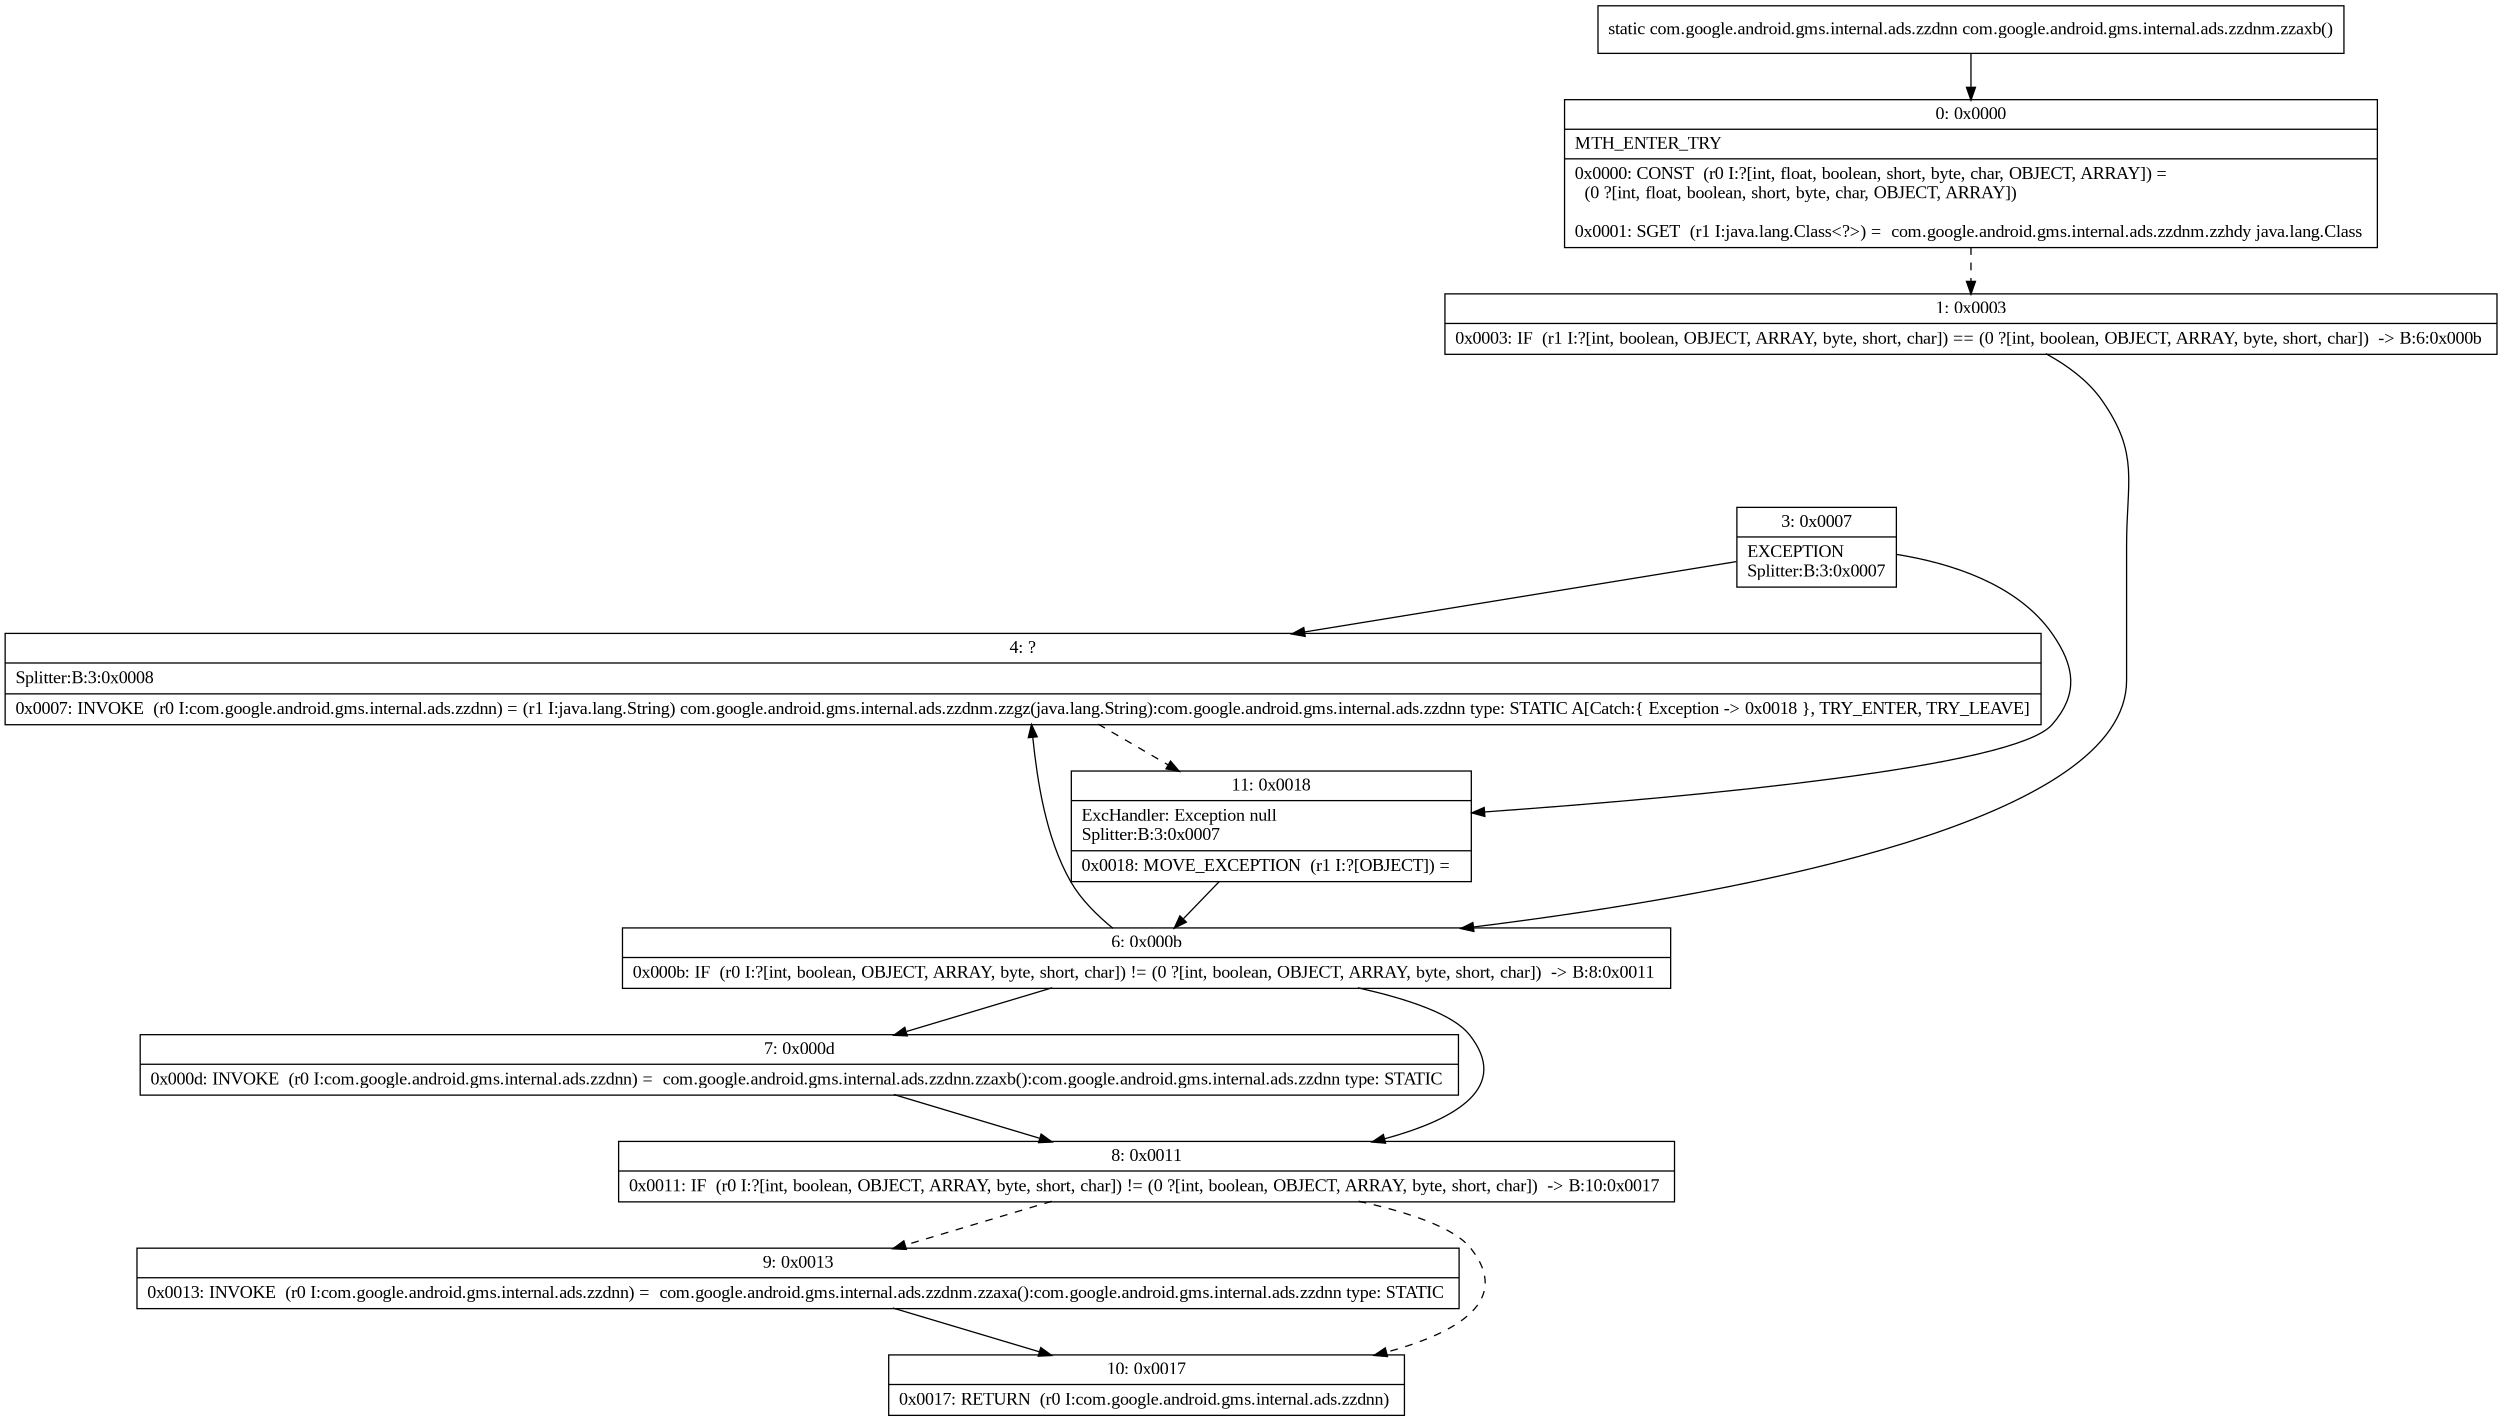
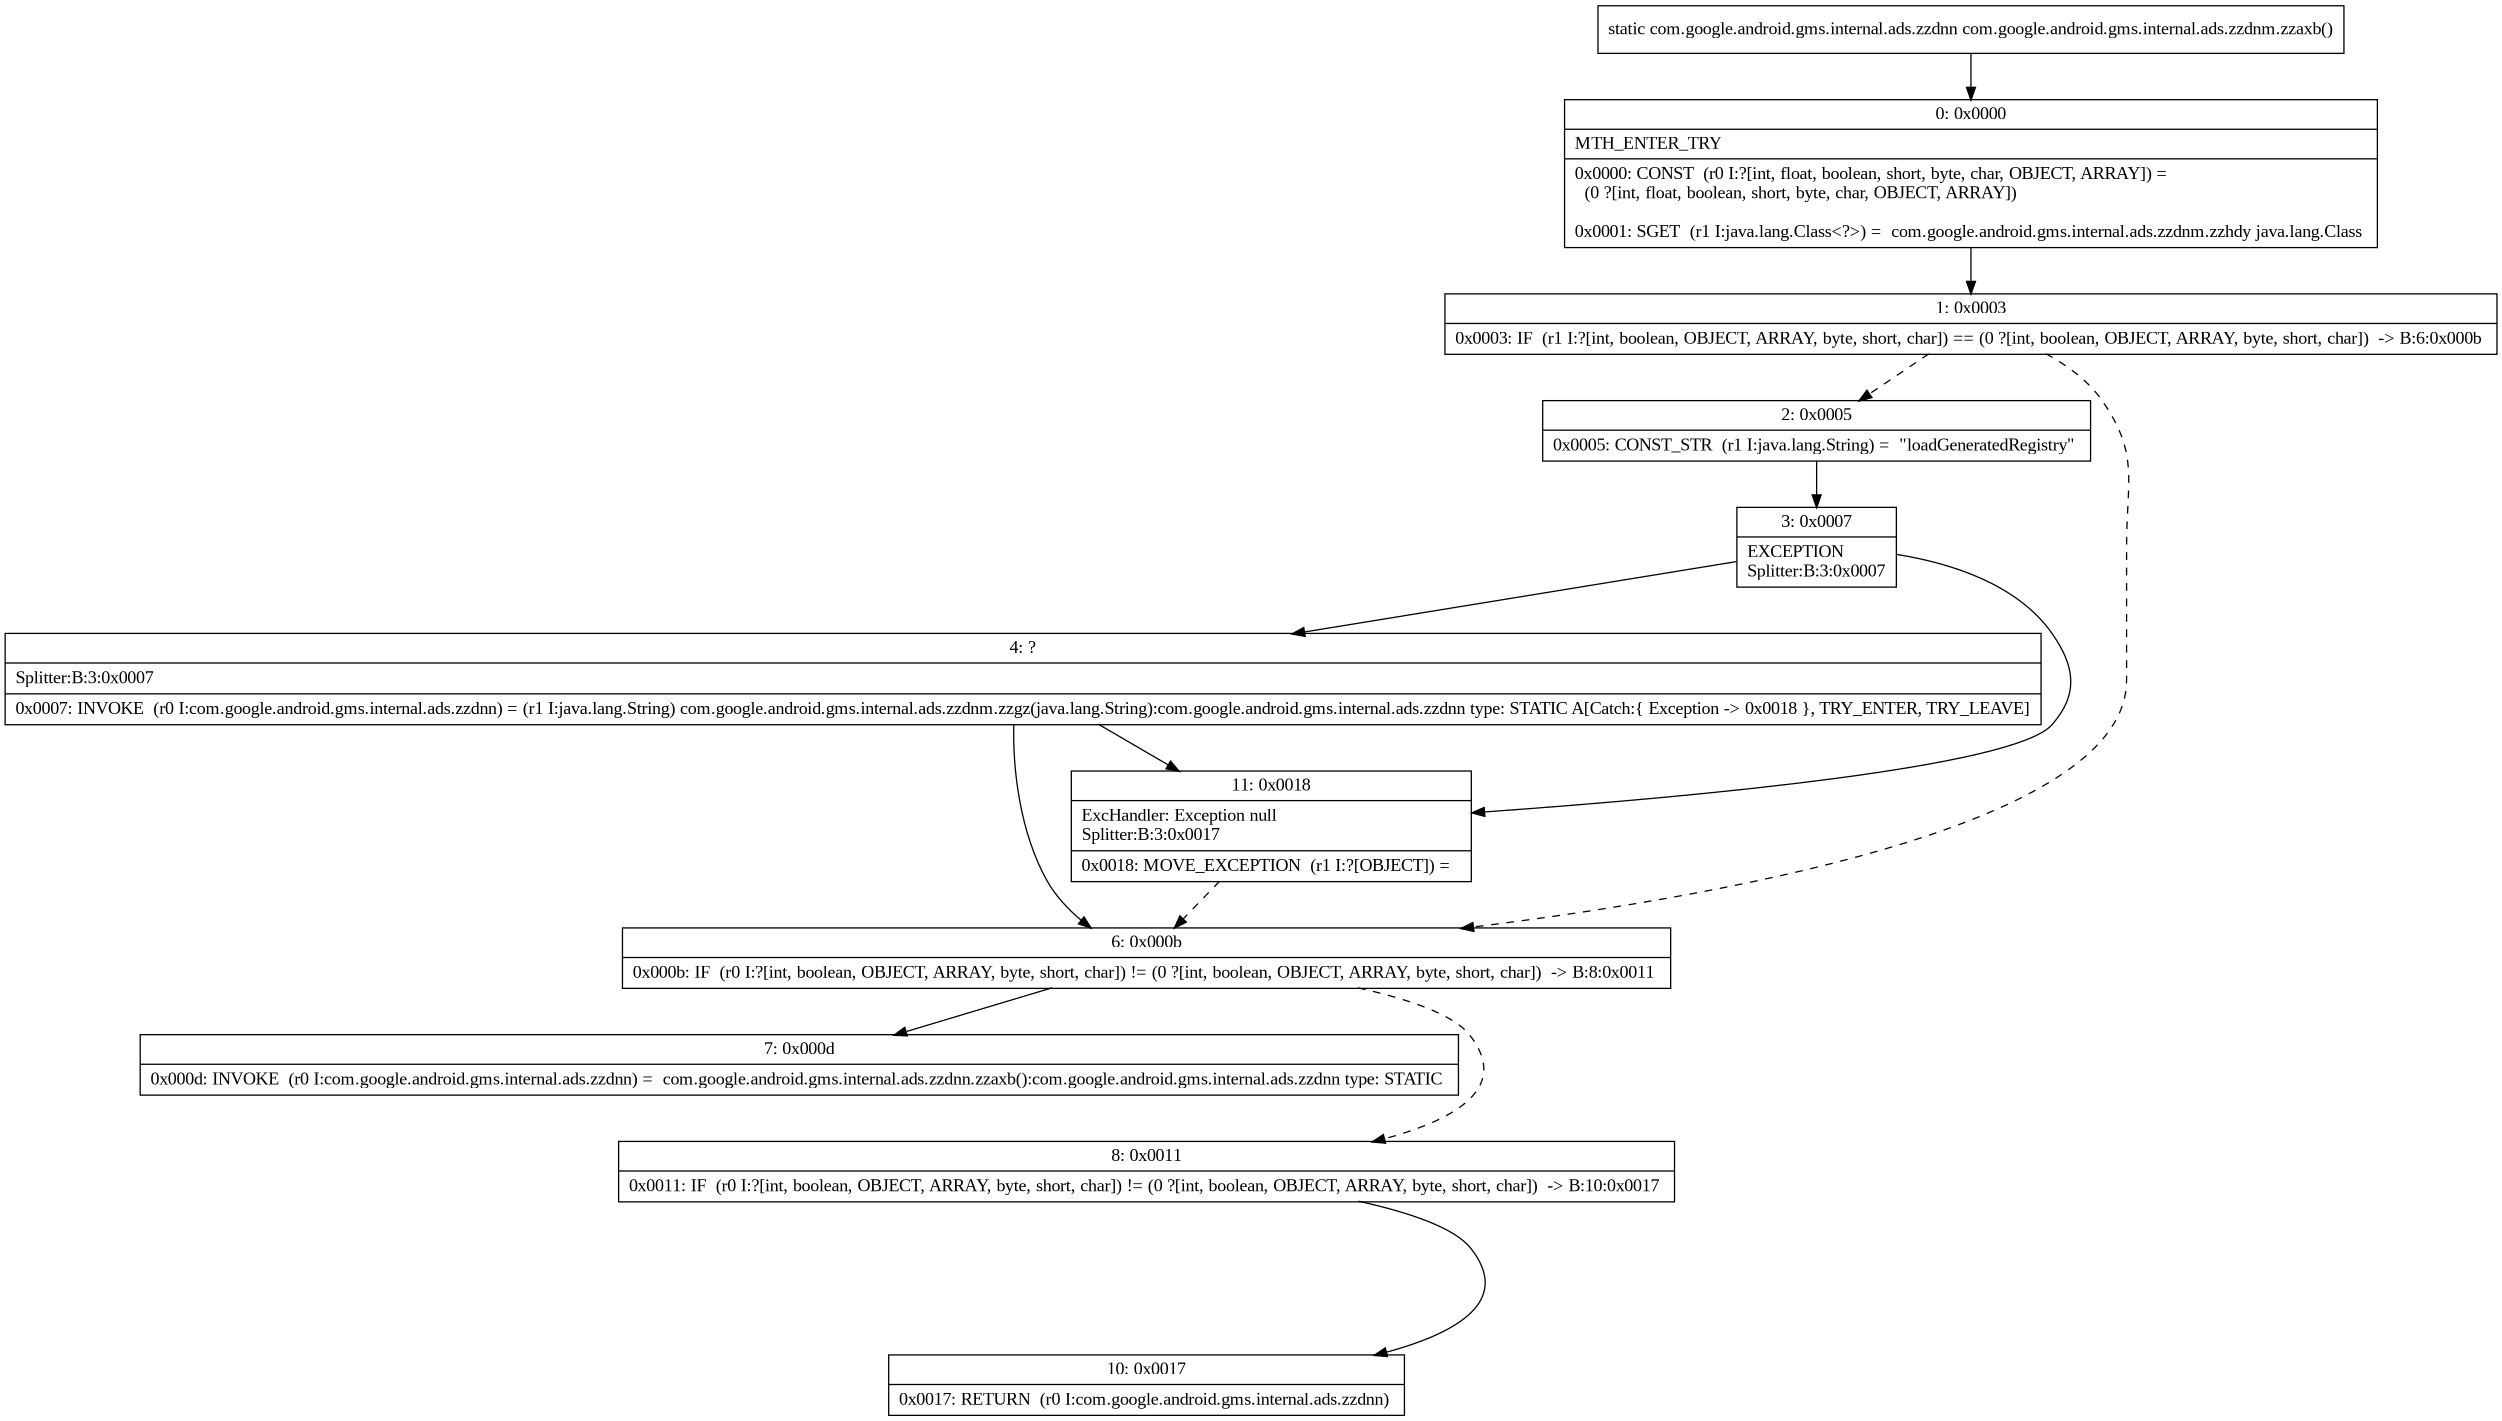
(1971, 264) -> (1971, 264)
none -> (1817, 431)
(85, 678) -> (85, 678)
(1133, 744) -> (1133, 744)
(2003, 806) -> (2003, 806)
(1151, 835) -> (1151, 835)
(1053, 842) -> (1027, 830)
(1201, 900) -> (1201, 900)
(1481, 1054) -> (1481, 1054)
(966, 1116) -> none
(1482, 1267) -> (1482, 1267)
(798, 1278) -> none
